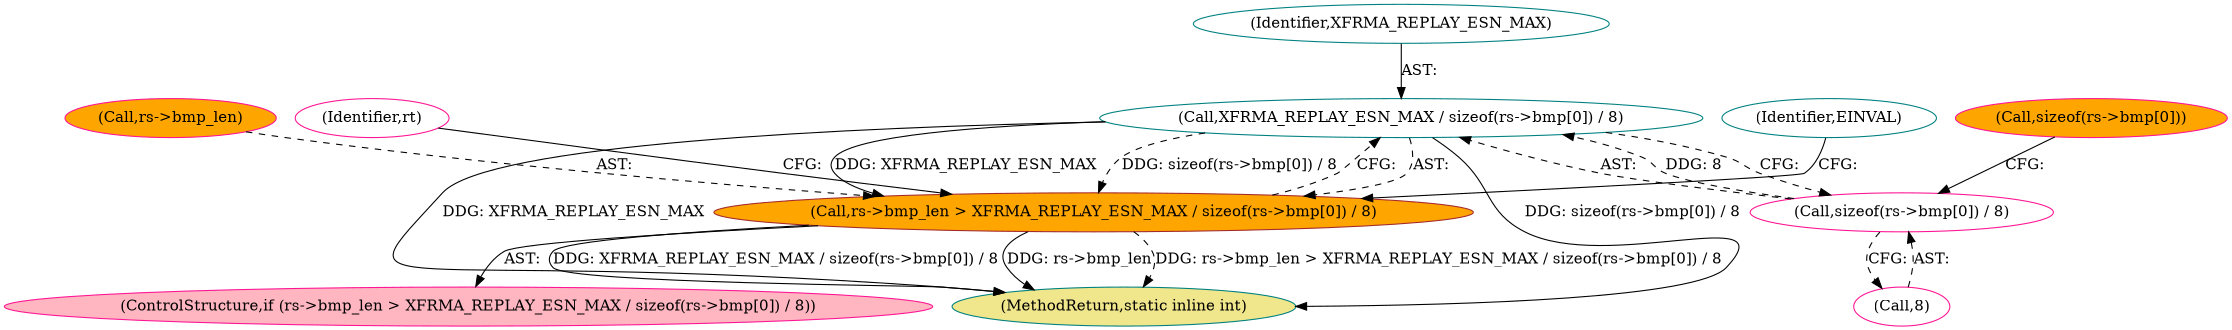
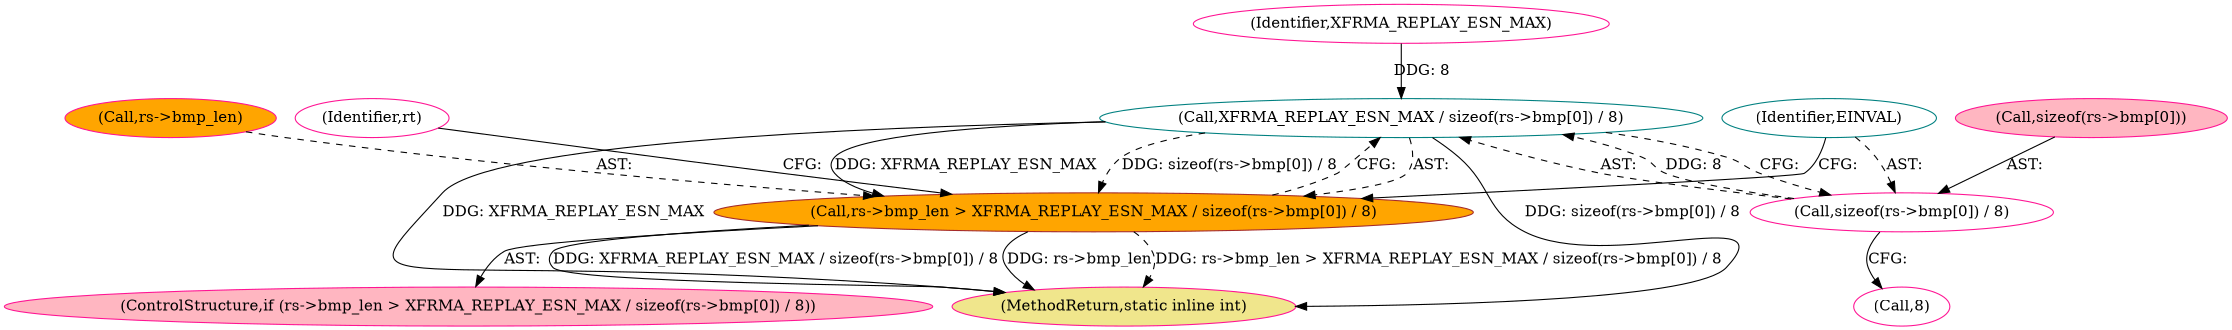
(1401, 24) -> (1401, 24)
(1422, 71) -> (1422, 71)
(2091, 118) -> (2091, 118)
(2027, 165) -> (2027, 165)
(1867, 255) -> (1867, 255)
(1913, 265) -> (1876, 157)
(1124, 307) -> (1124, 307)
